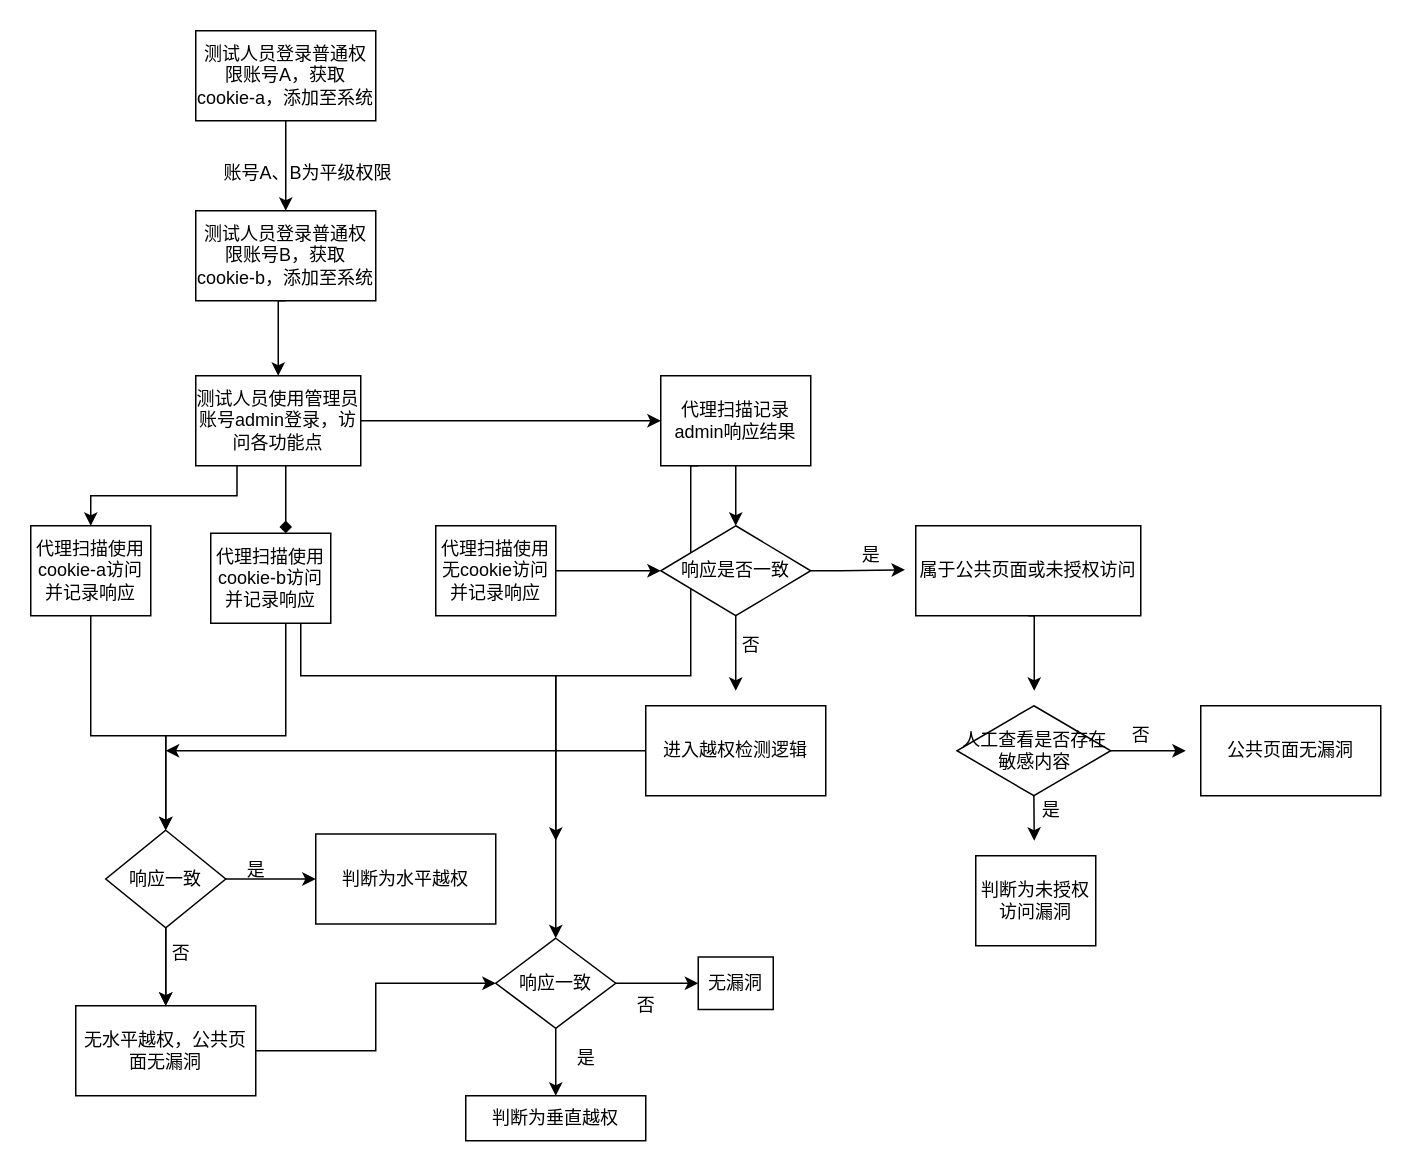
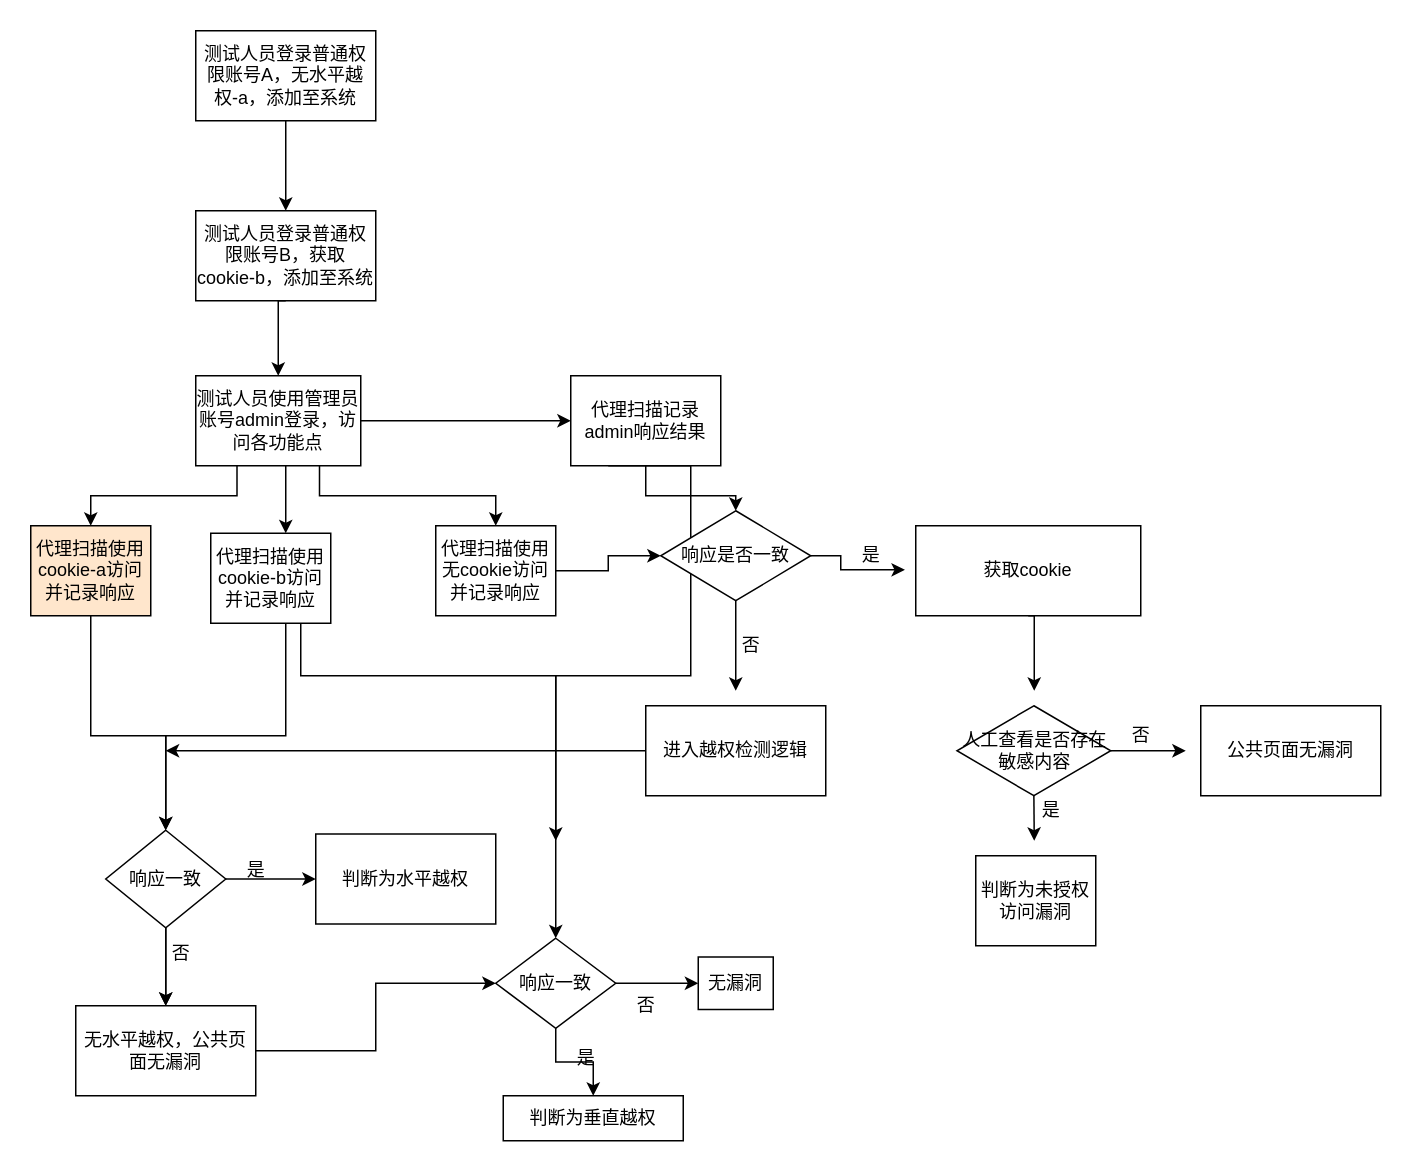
(286, 76) -> (286, 76)
(308, 173) -> none
(736, 421) -> (646, 421)
none -> (403, 496)
(286, 521) -> (286, 522)
(91, 571) -> (91, 571)
(736, 571) -> (736, 556)
(1028, 571) -> (1028, 571)
(556, 1118) -> (593, 1118)
